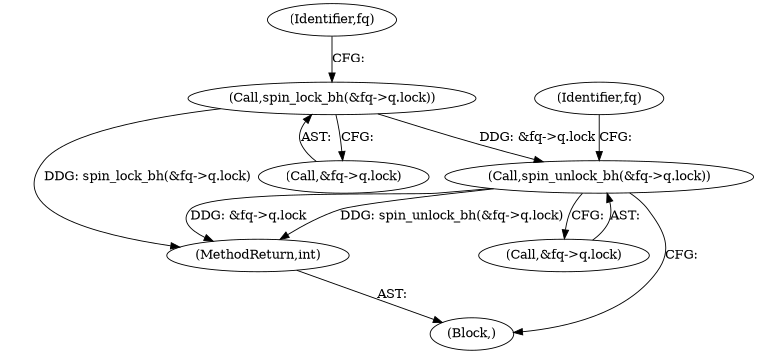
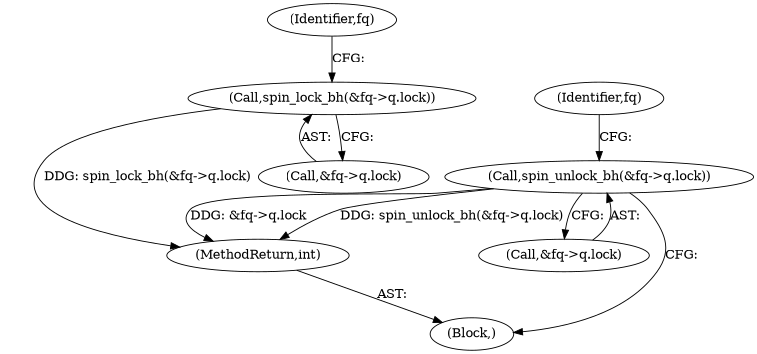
(456, 138) -> none
